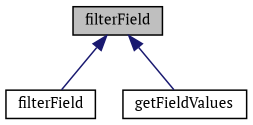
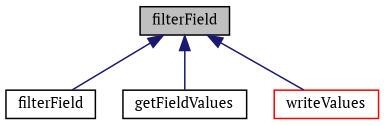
none -> (326, 104)
